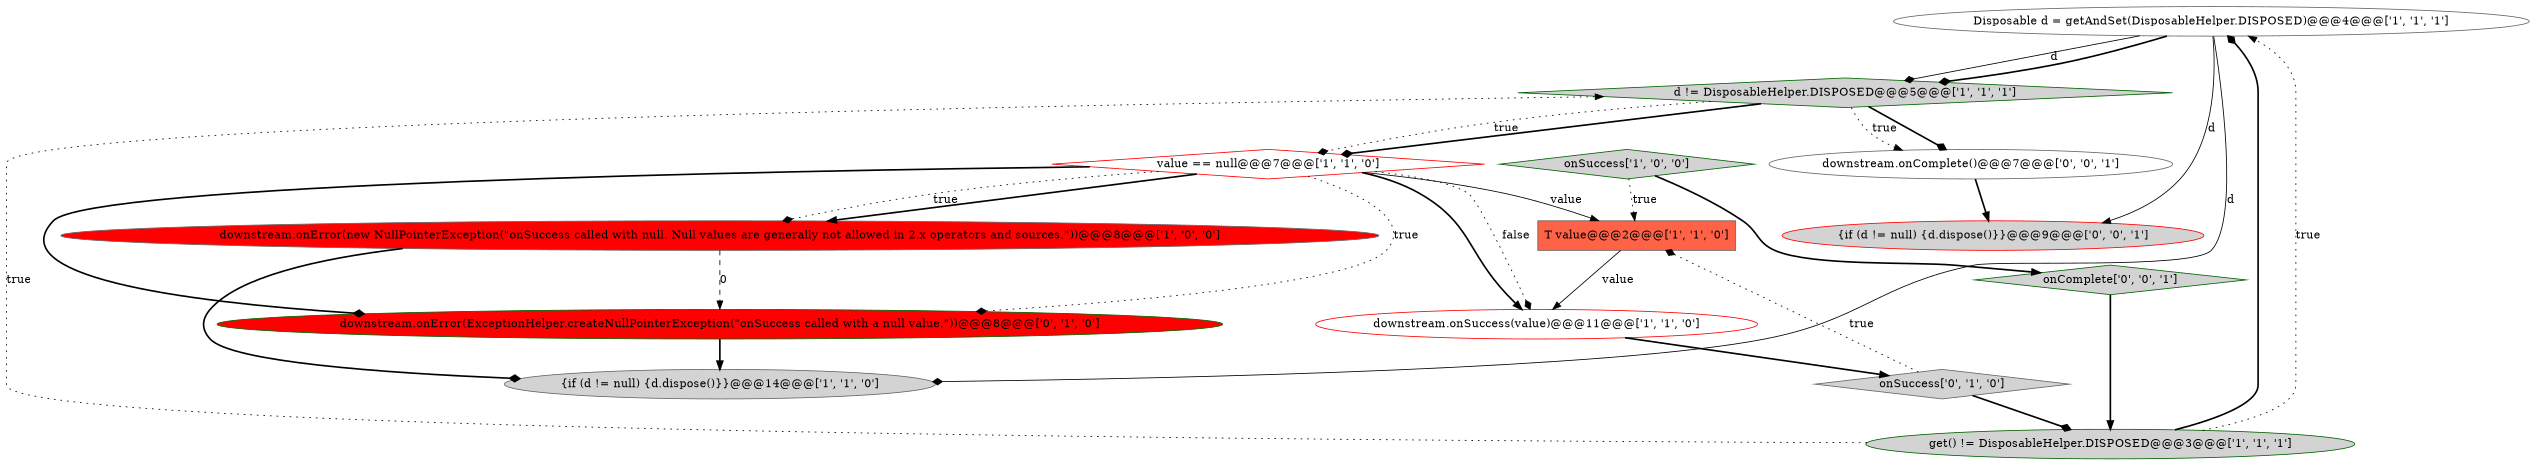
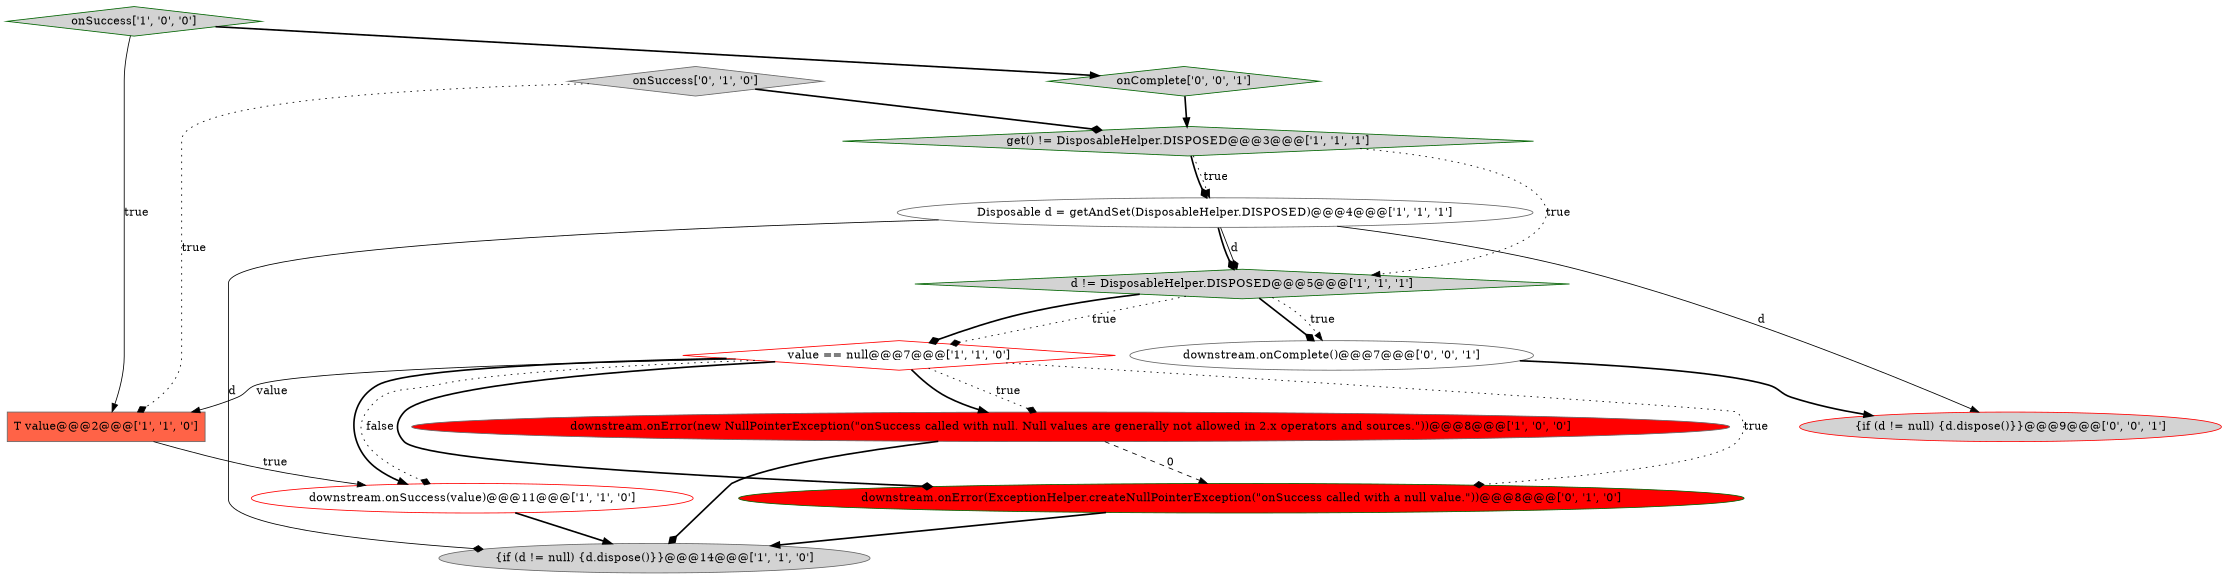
(1631, 196) -> (124, 220)
(1618, 280) -> (276, 463)
(1753, 356) -> (559, 527)
(2110, 444) -> (1188, 141)
